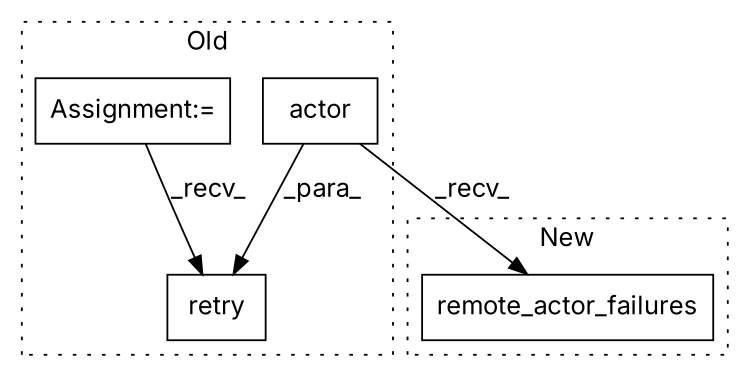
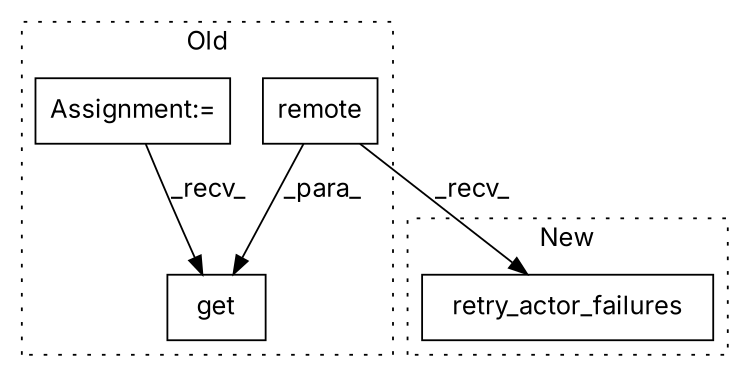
(320, 111) -> (320, 111)
(217, 307) -> (217, 307)
(568, 307) -> (568, 307)
